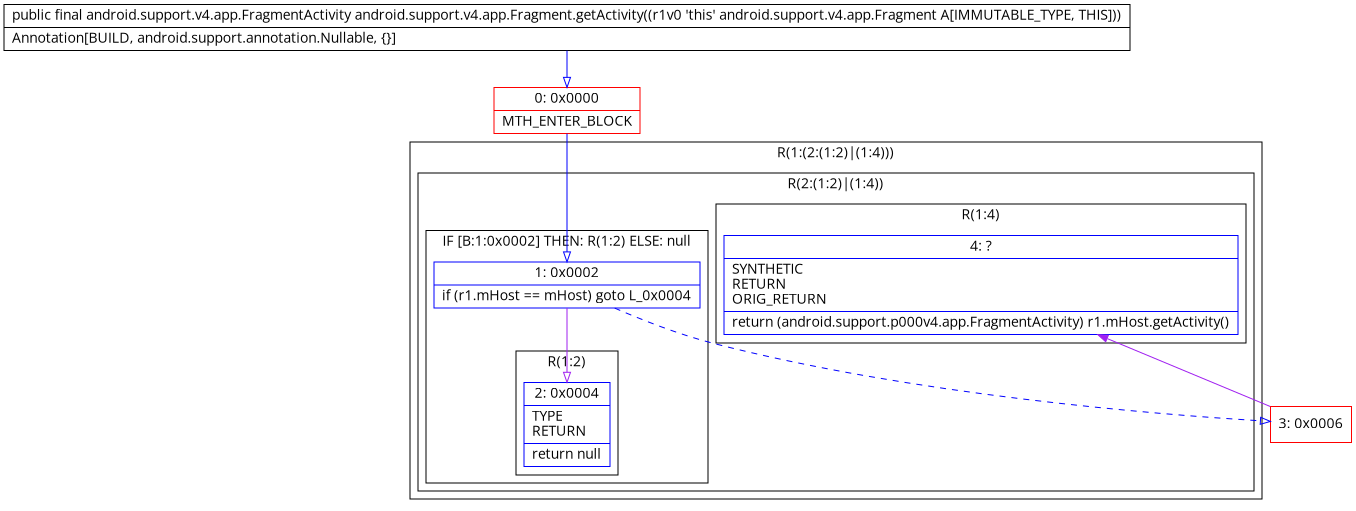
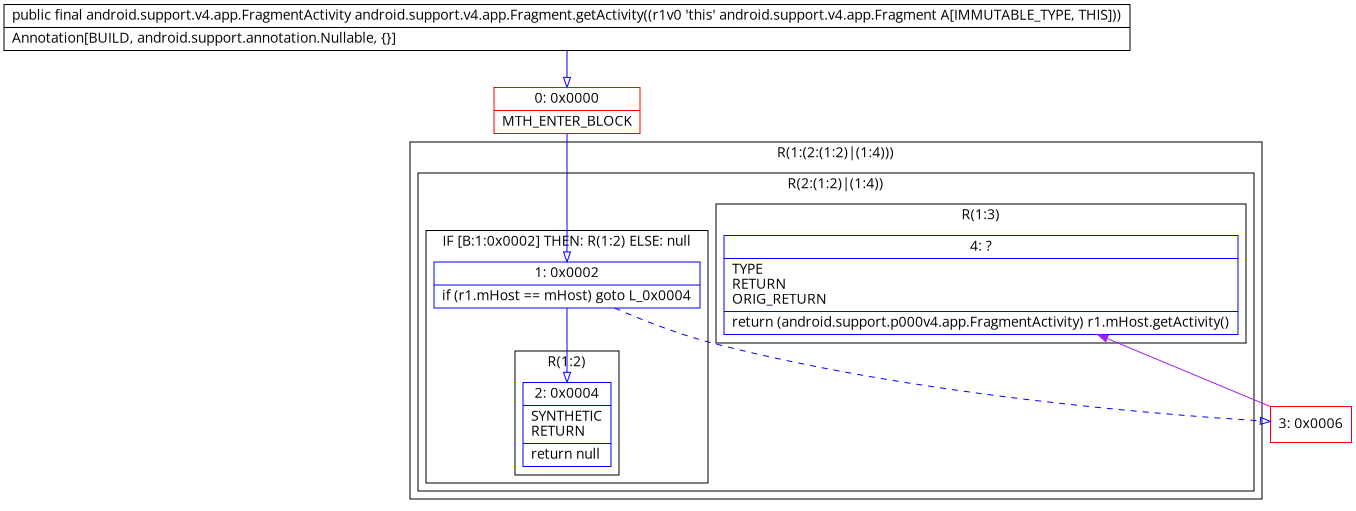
(981, 216) -> (981, 216)
(768, 270) -> (748, 270)
(567, 340) -> (567, 340)
(548, 416) -> (567, 416)
